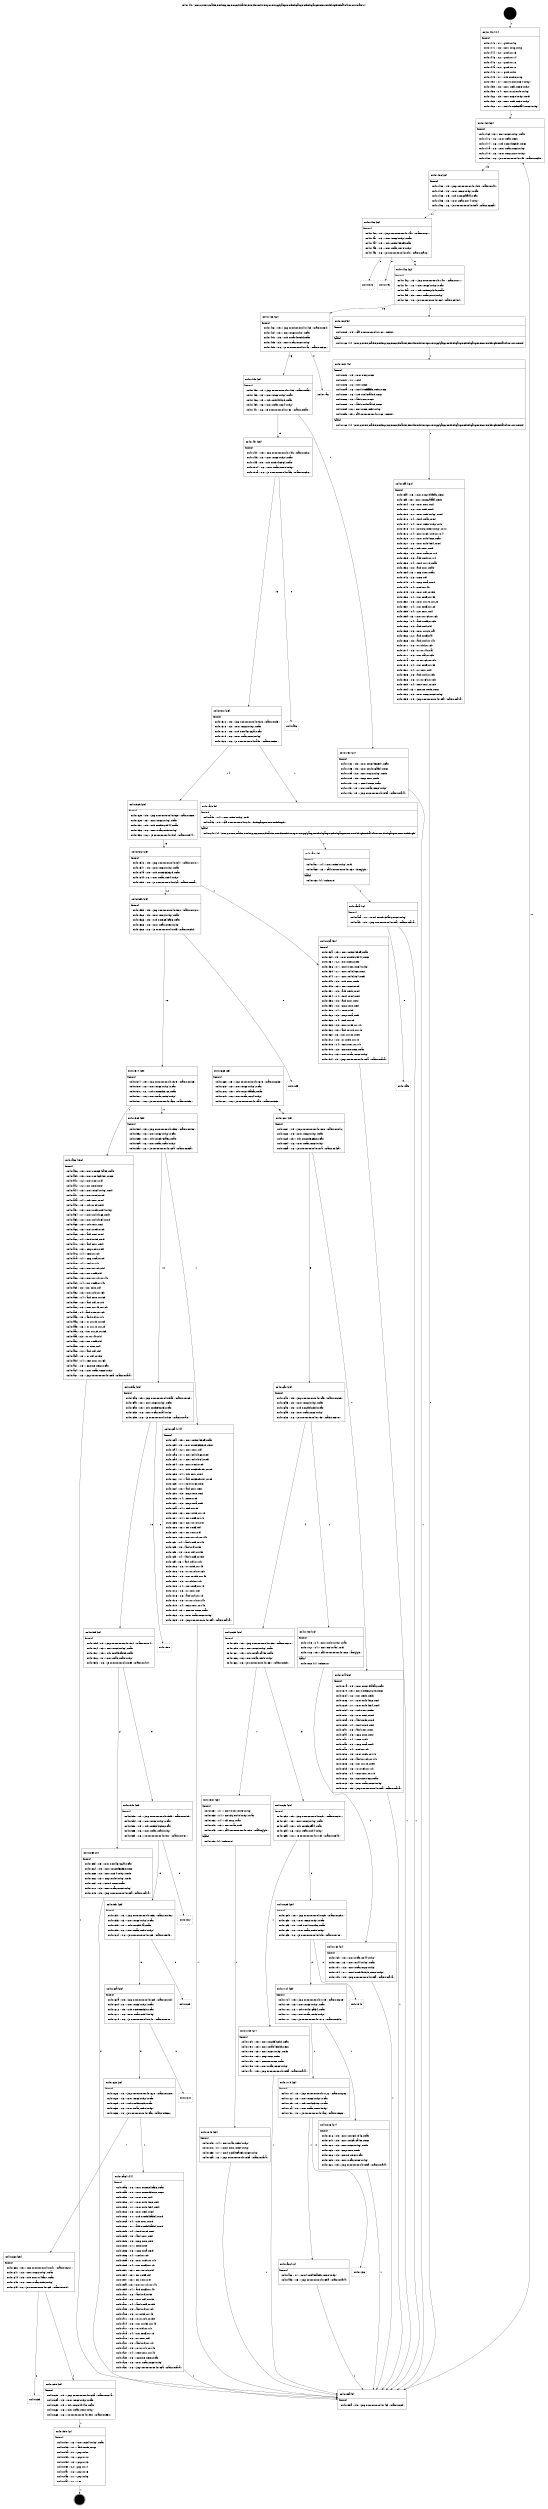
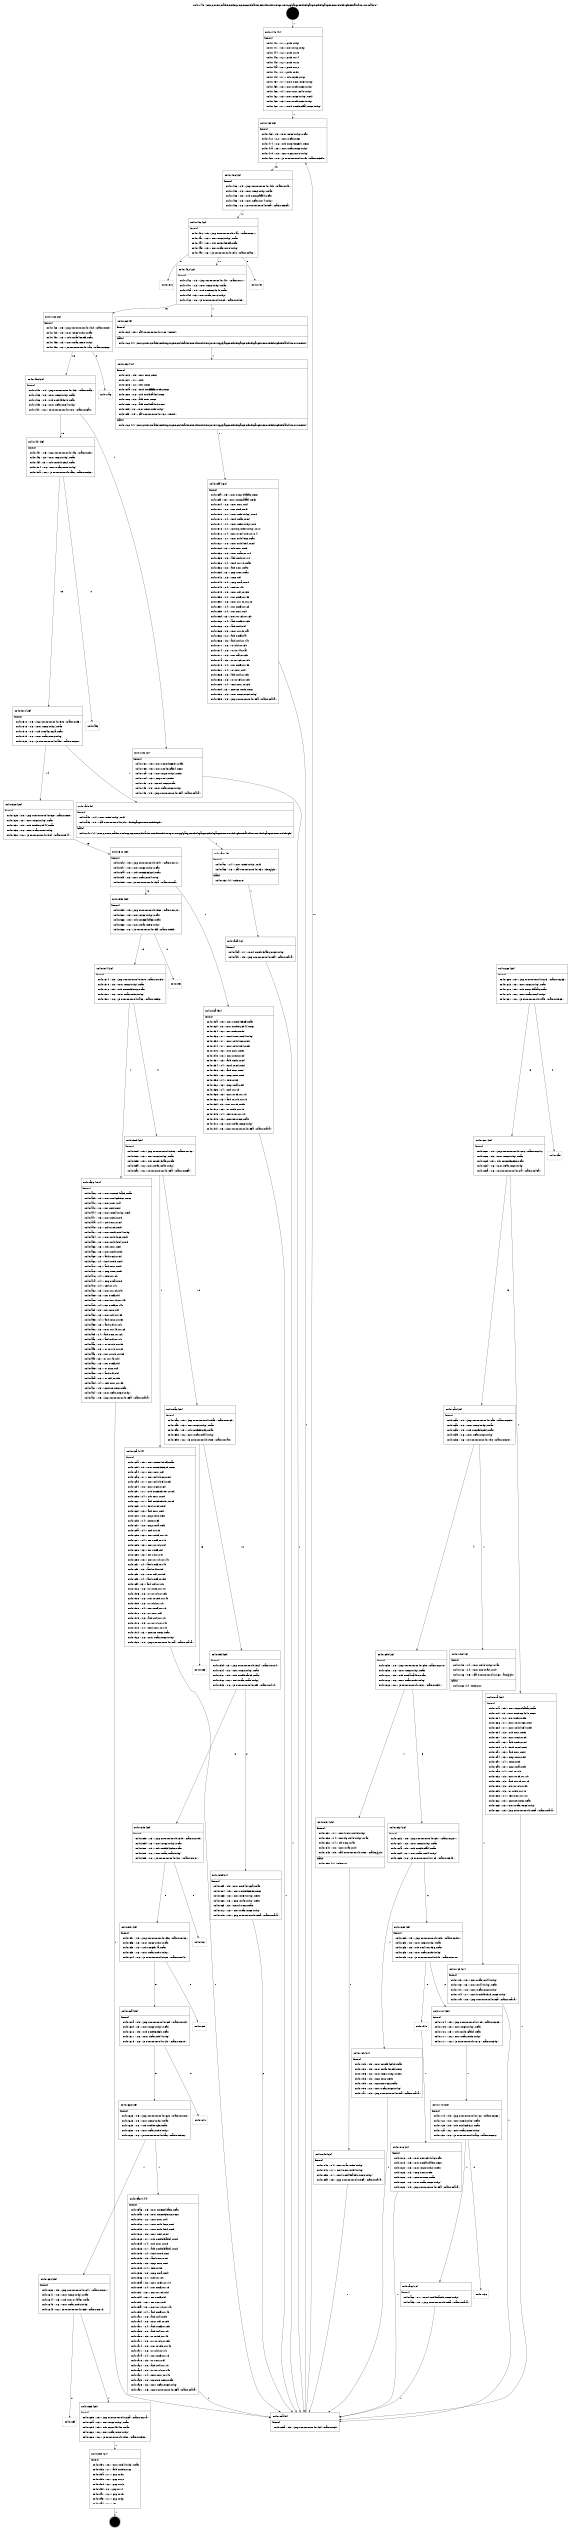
(400, 1003) -> (544, 1077)
(160, 1525) -> (202, 1547)
(348, 2069) -> (424, 2086)
